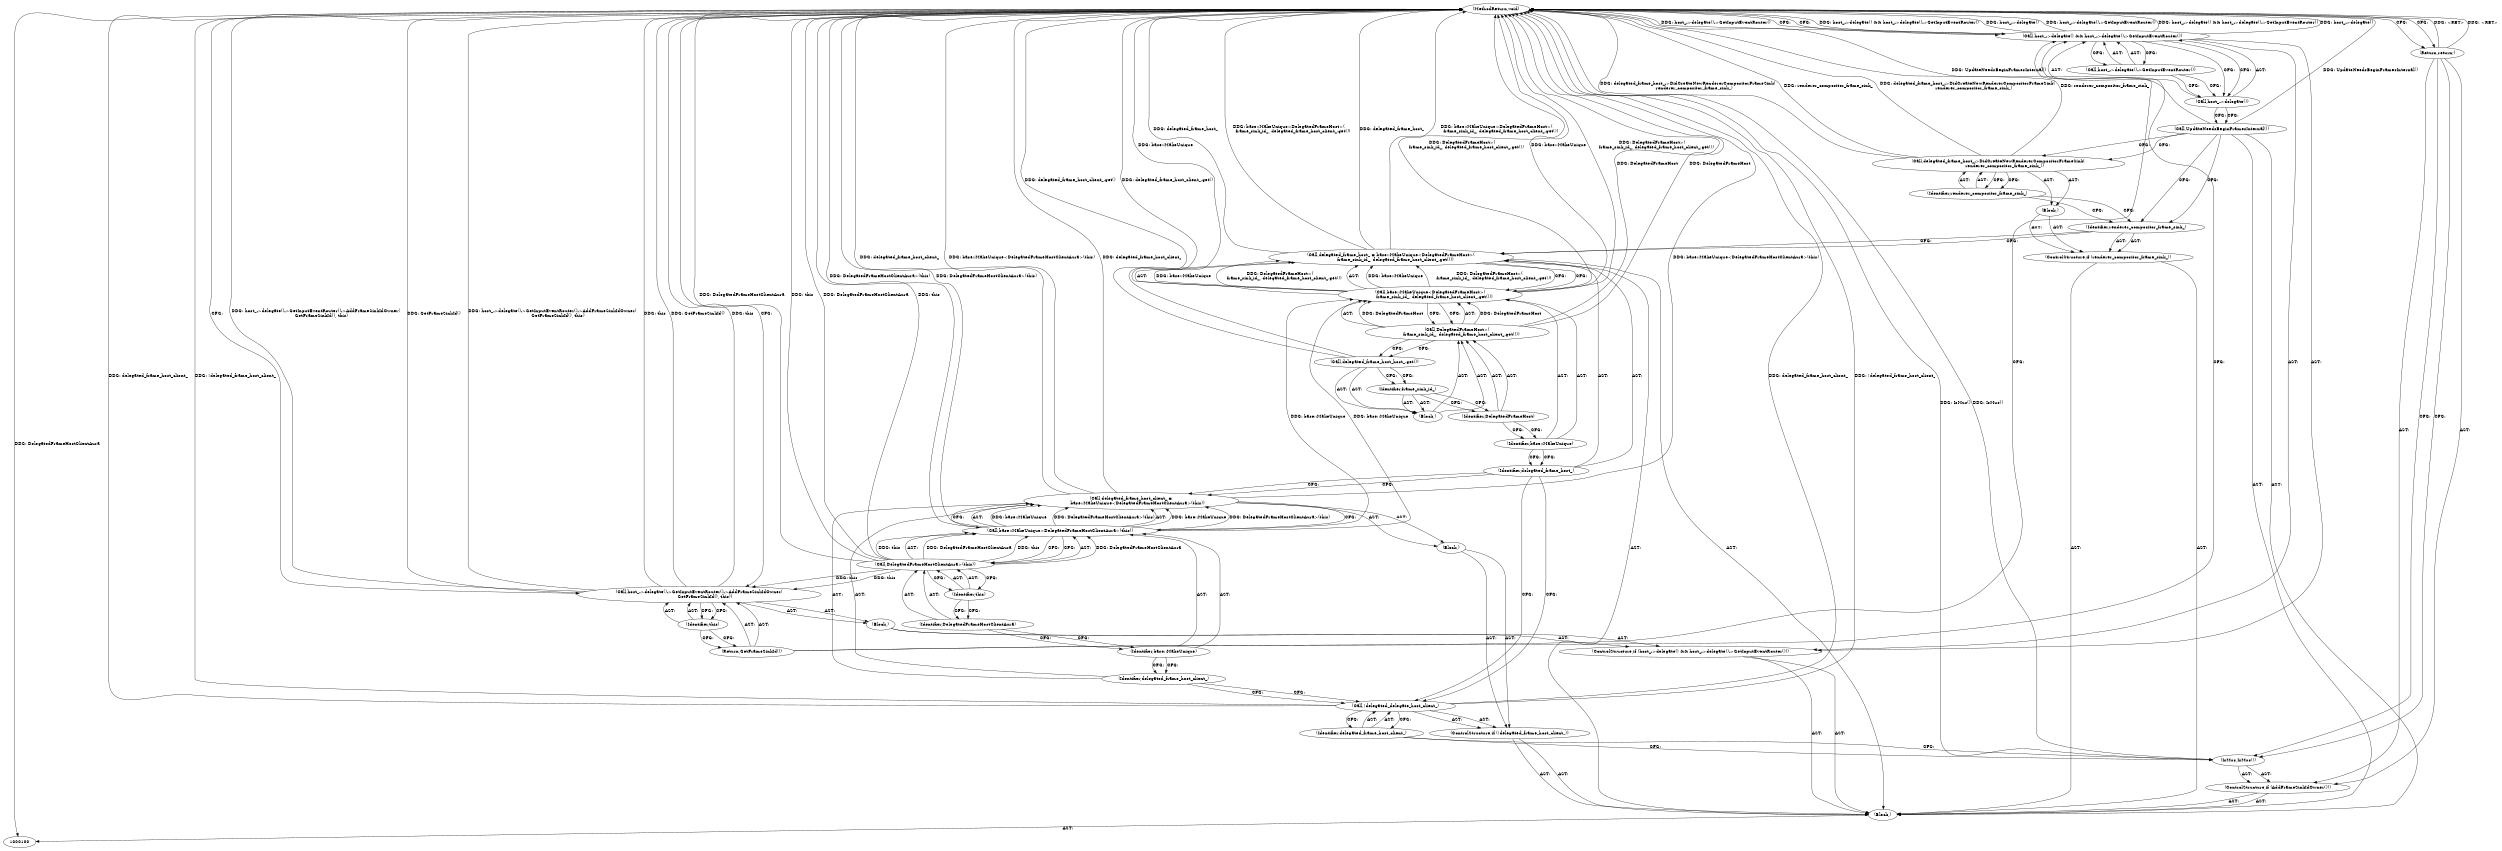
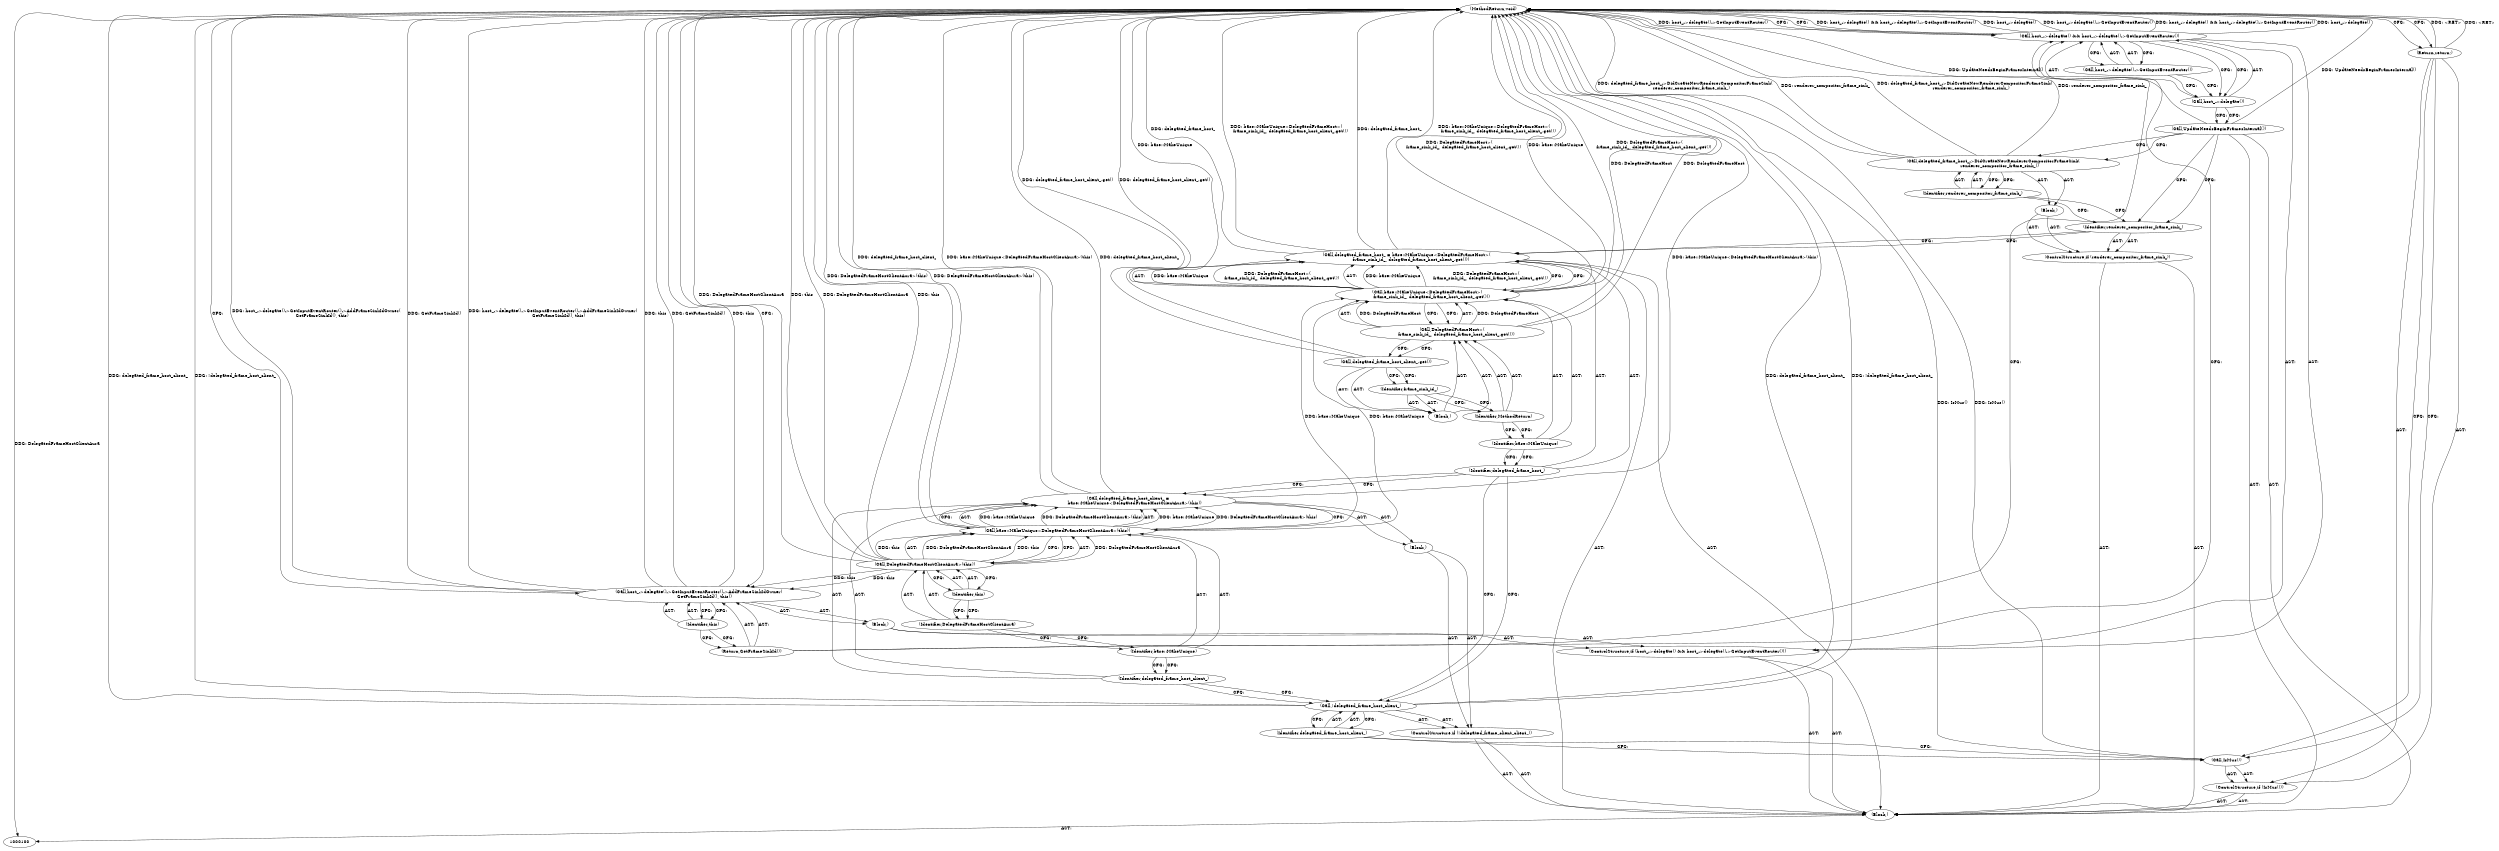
(1375, 362) -> (1386, 362)
(1498, 417) -> (1503, 417)
(1396, 706) -> (1361, 706)
(1510, 733) -> (1472, 733)
(2238, 760) -> (2227, 760)
(2278, 788) -> (2250, 788)
